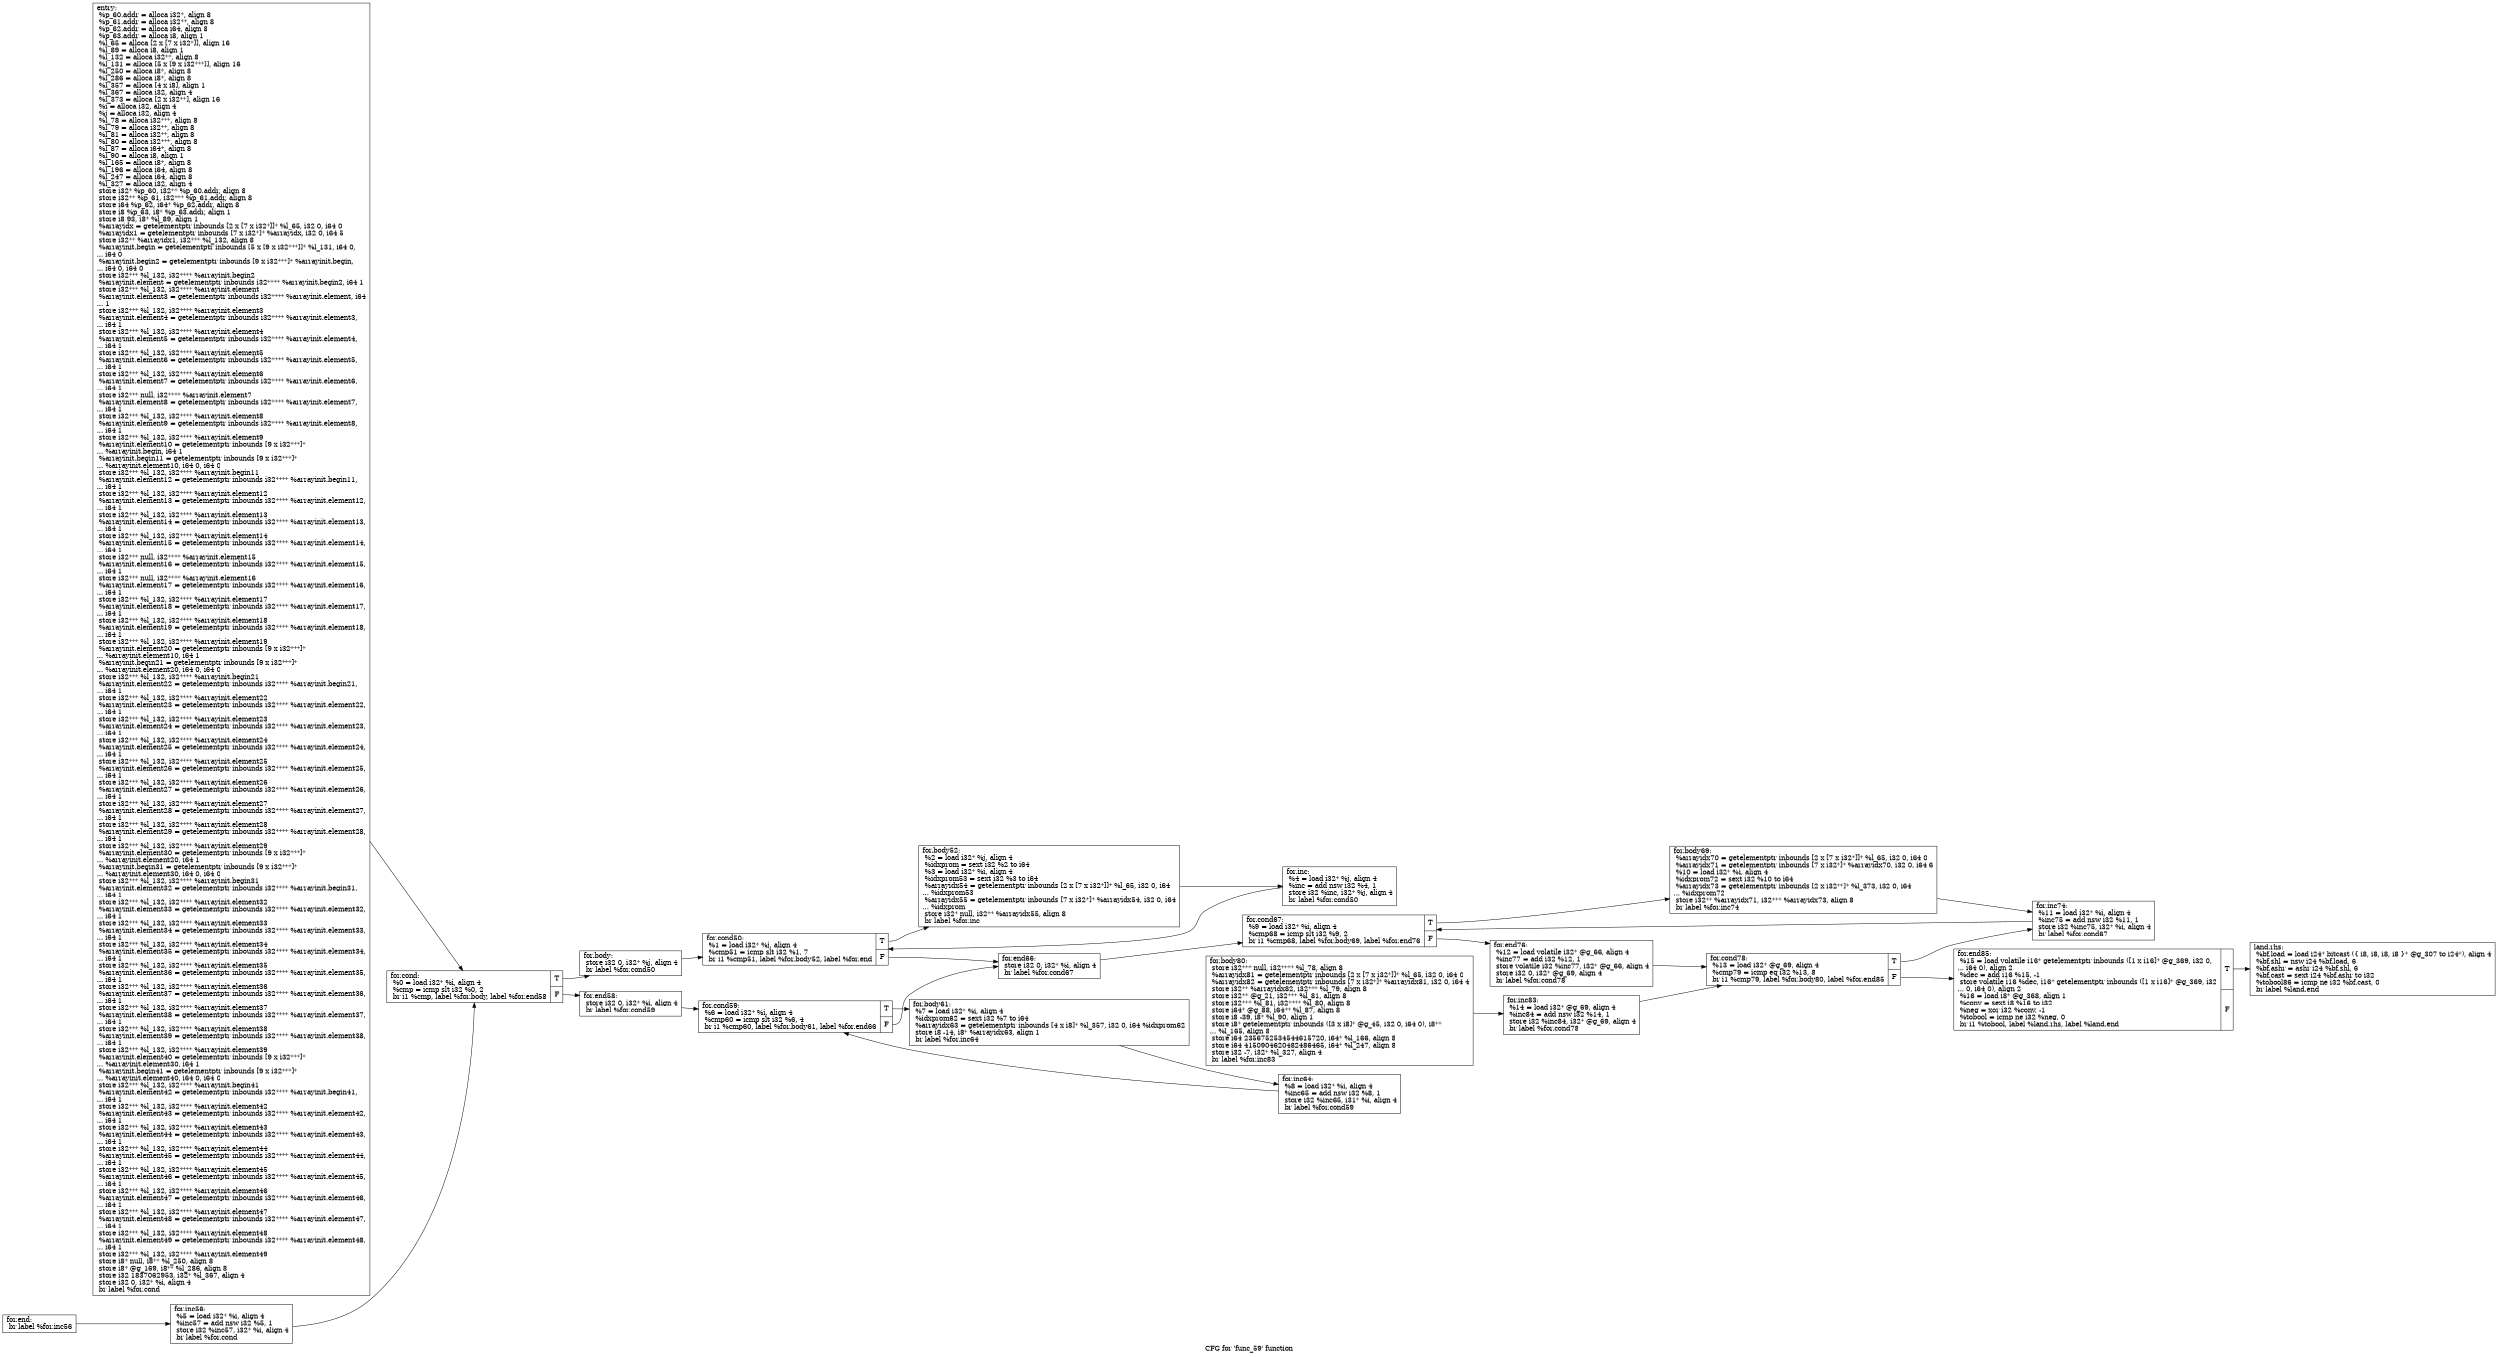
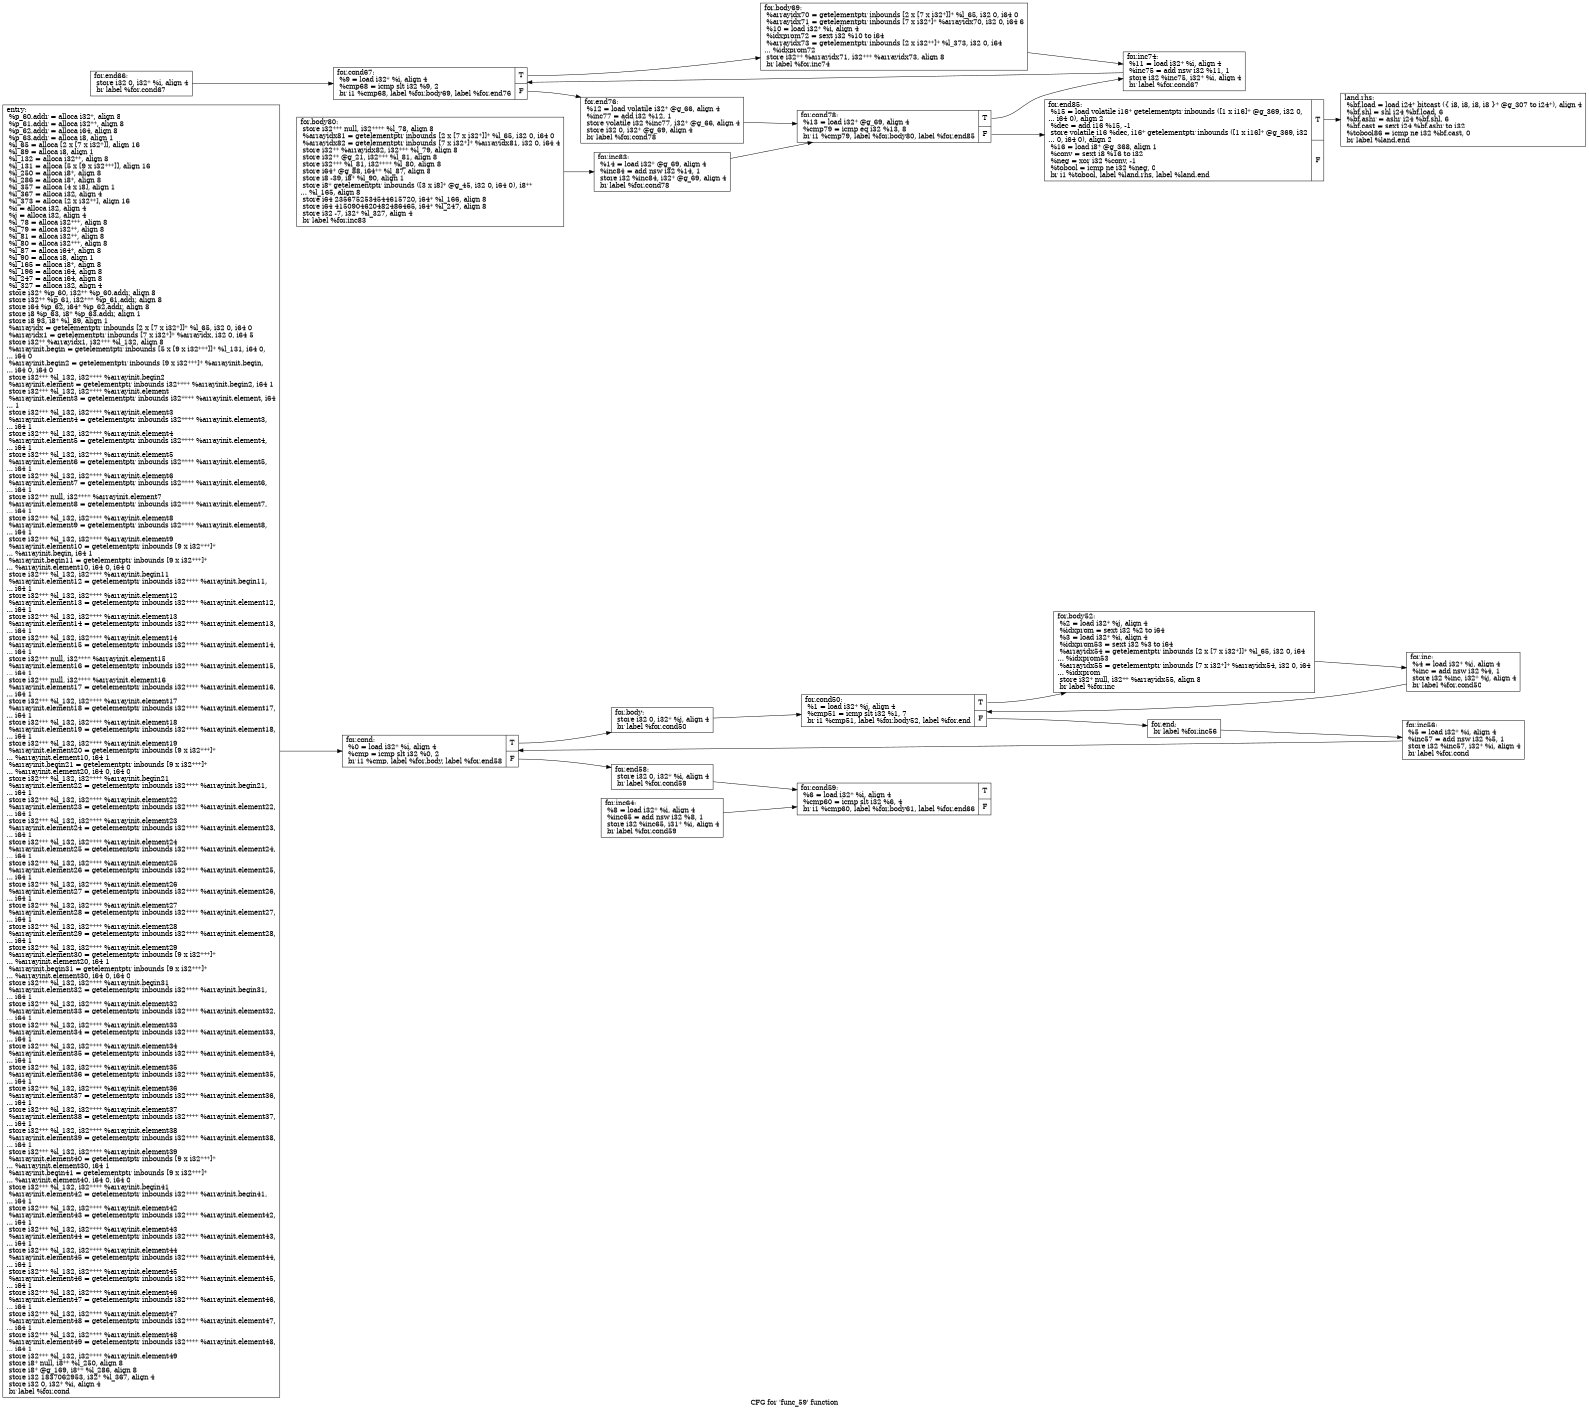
(941, 958) -> (1065, 721)
(2305, 962) -> (1394, 112)
(932, 982) -> none
(1049, 1022) -> none
